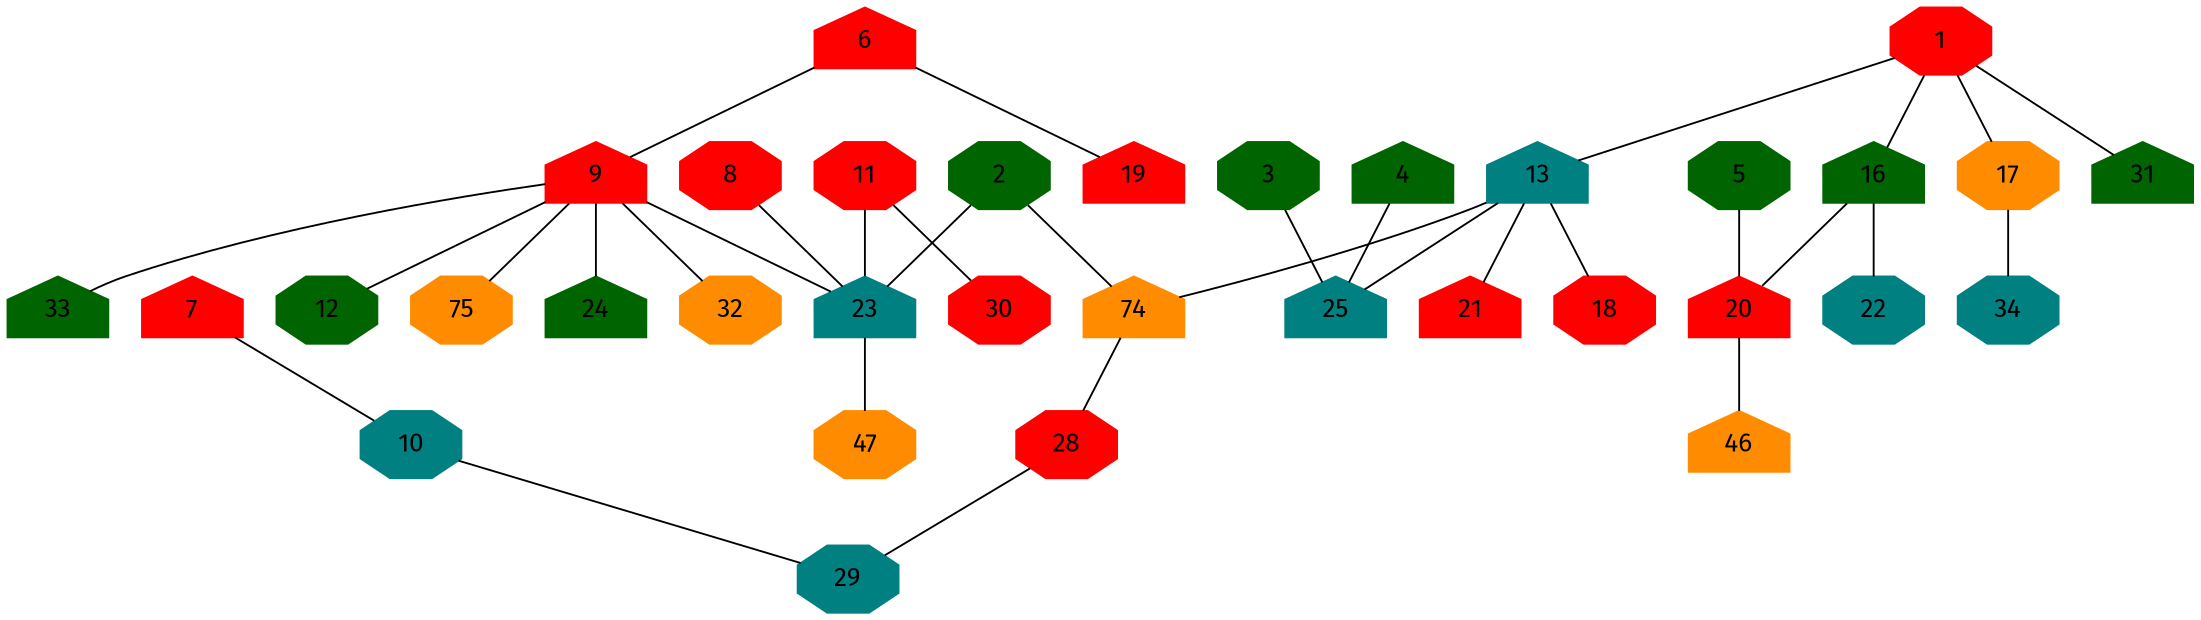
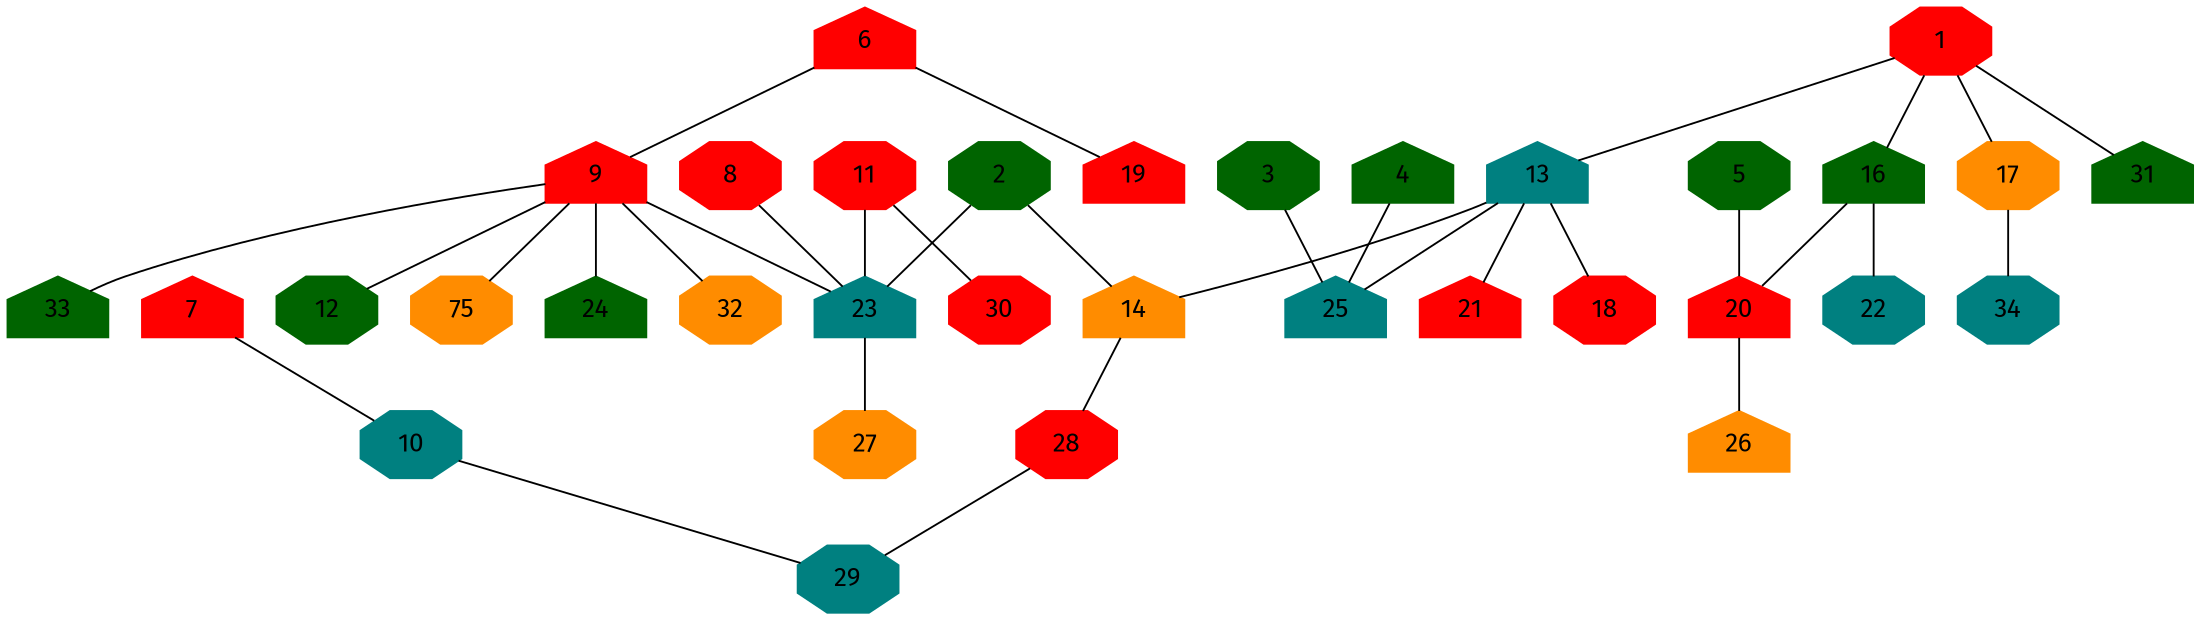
(1134, 310) -> (1134, 310)
(865, 445) -> (865, 445)
(1739, 445) -> (1739, 445)
